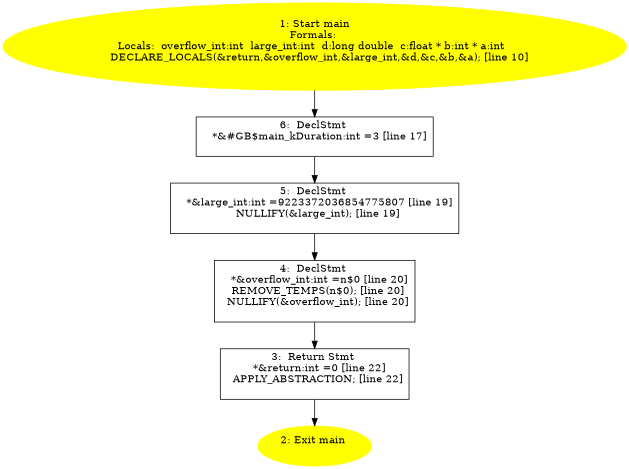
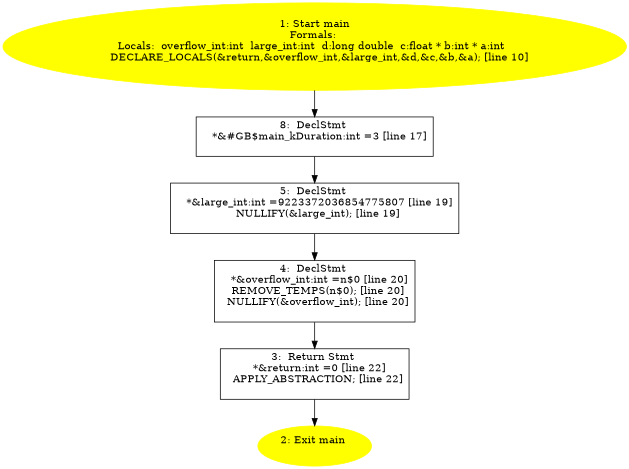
(315, 137) -> (315, 137)
